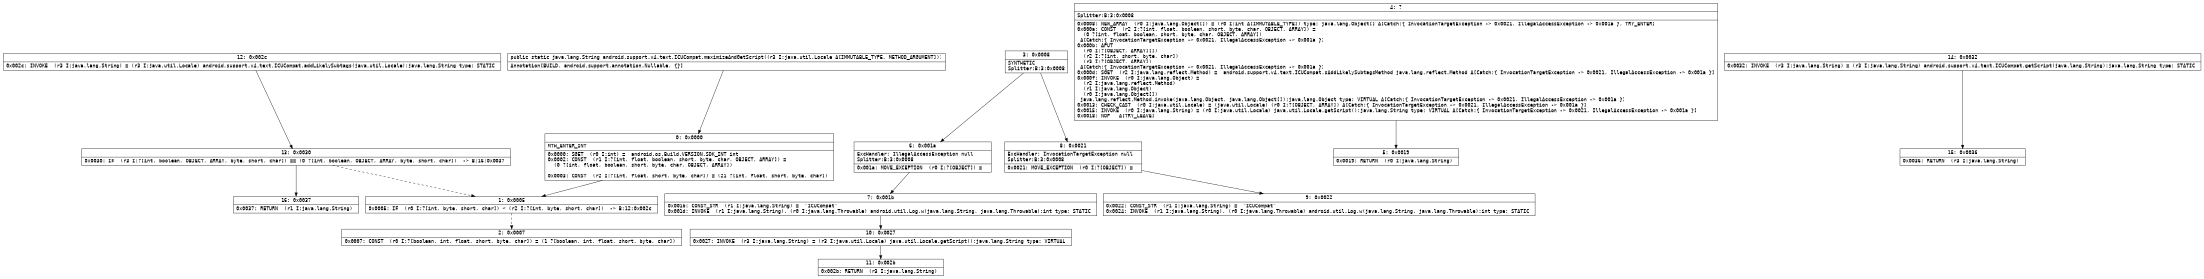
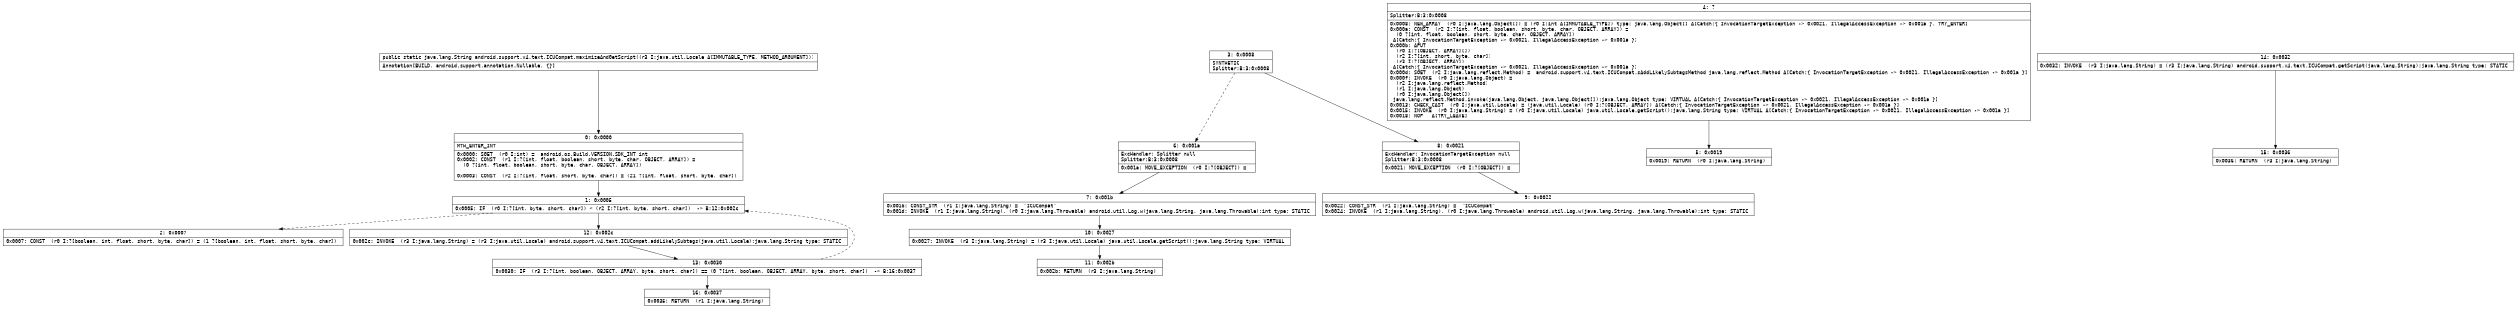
(983, 106) -> (1216, 106)
(915, 154) -> (1158, 154)
(296, 209) -> (707, 301)
none -> (599, 219)
